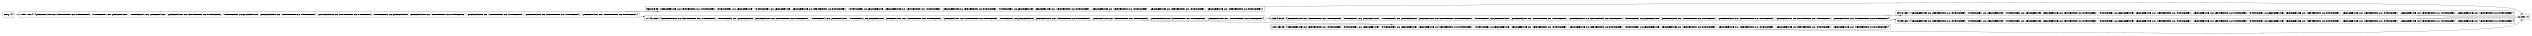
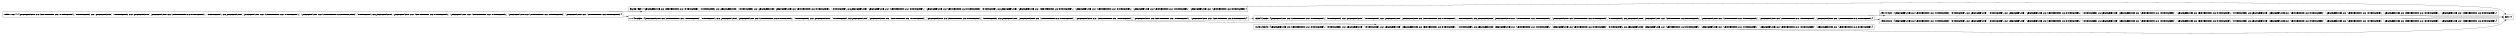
(8, 14) -> none
